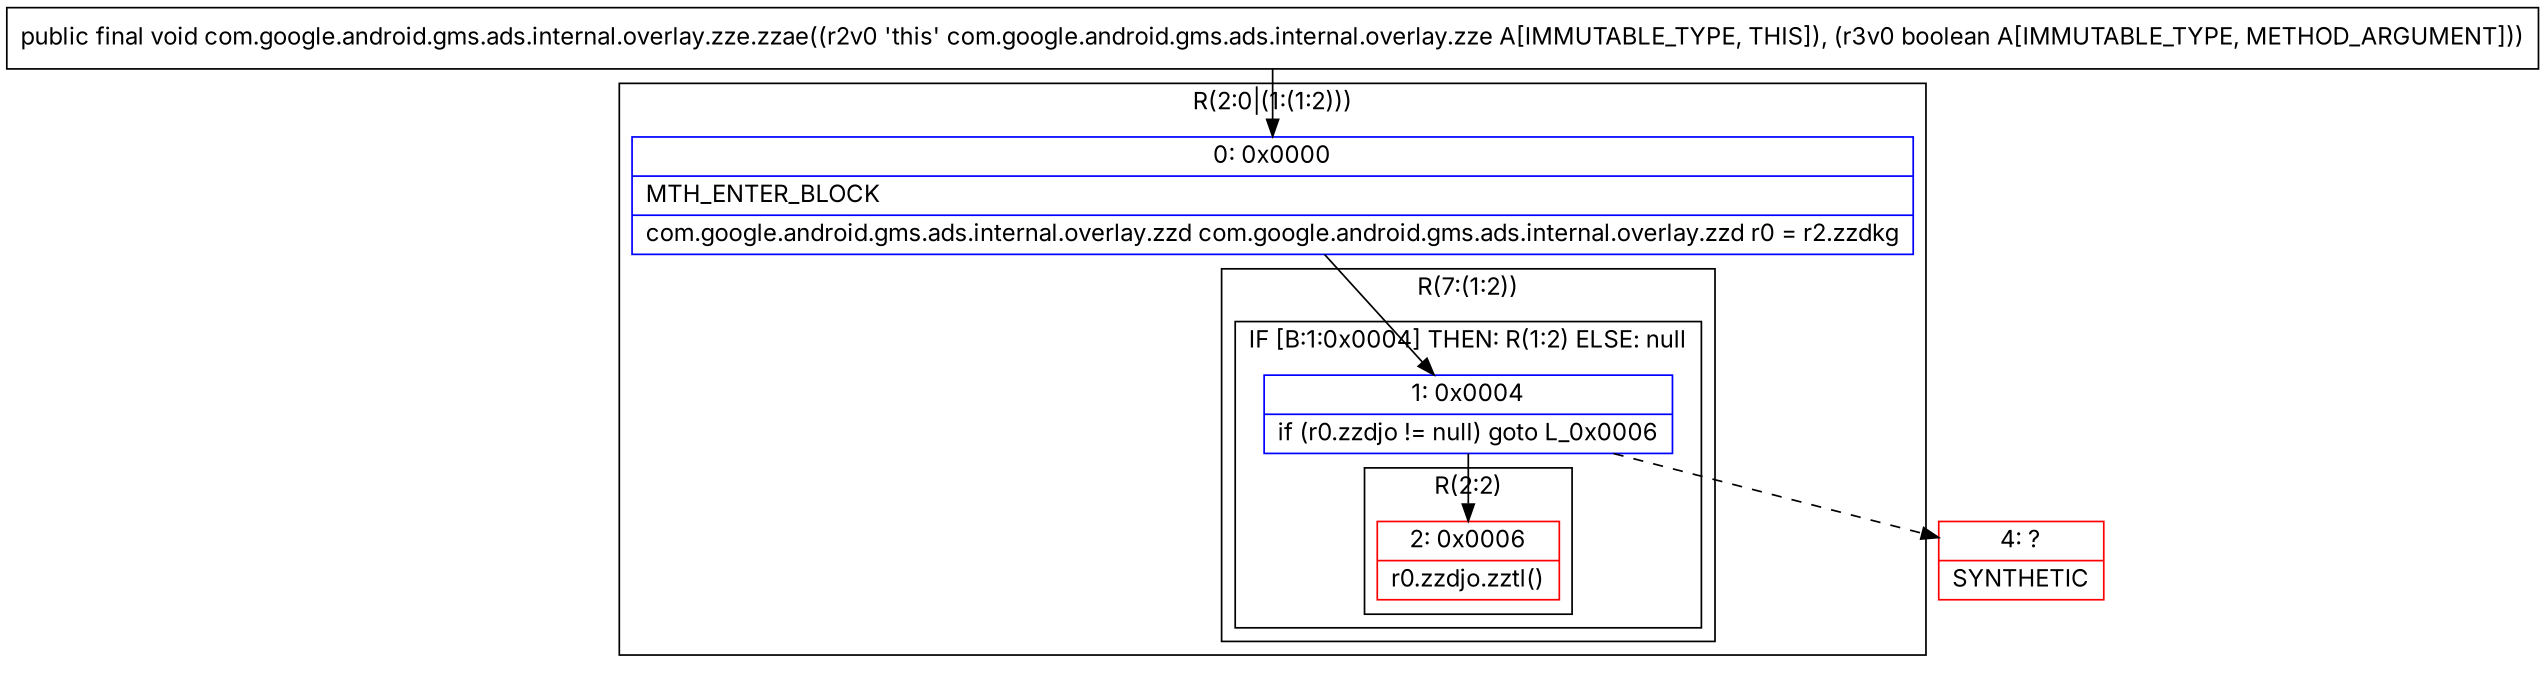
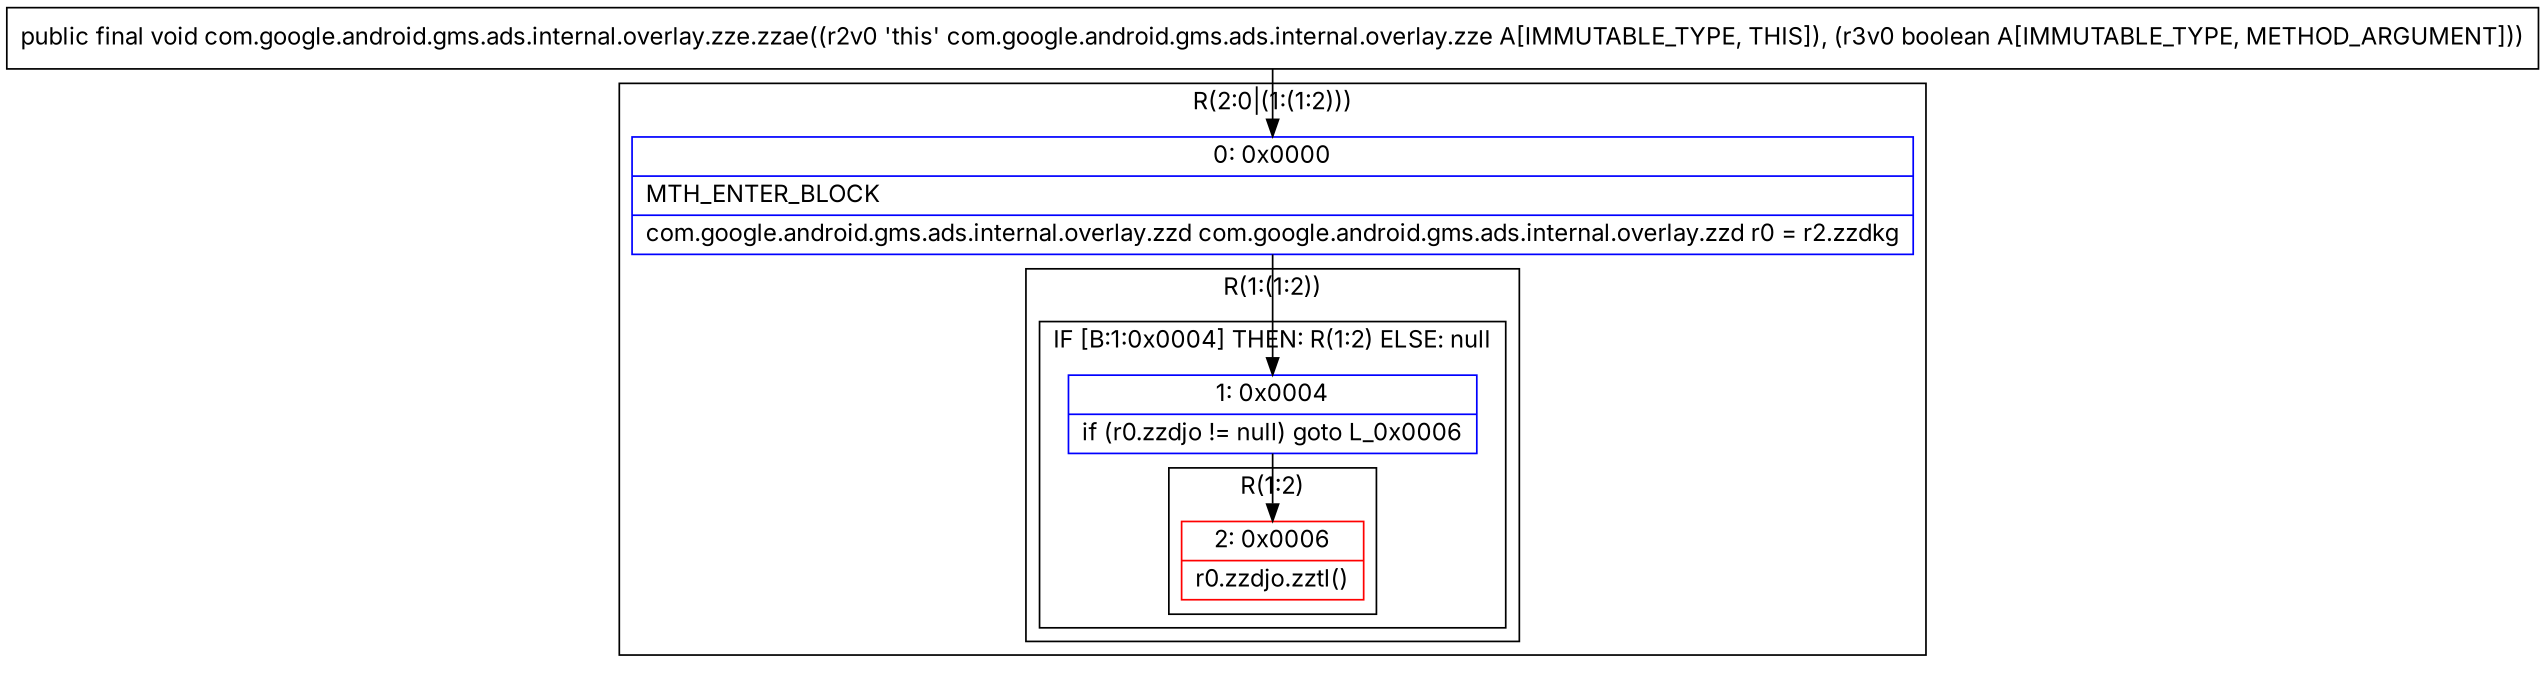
(1468, 288) -> (1273, 288)
(1468, 487) -> (1273, 487)
(2021, 561) -> none
